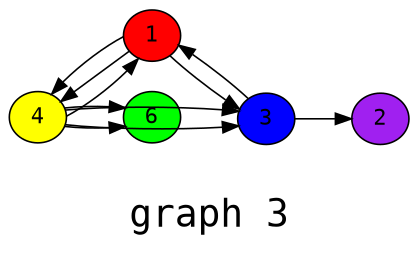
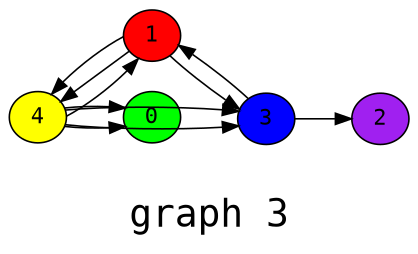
(152, 117) -> (152, 117)
